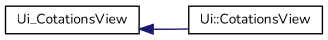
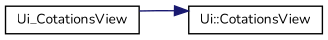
(171, 29) -> (157, 11)
